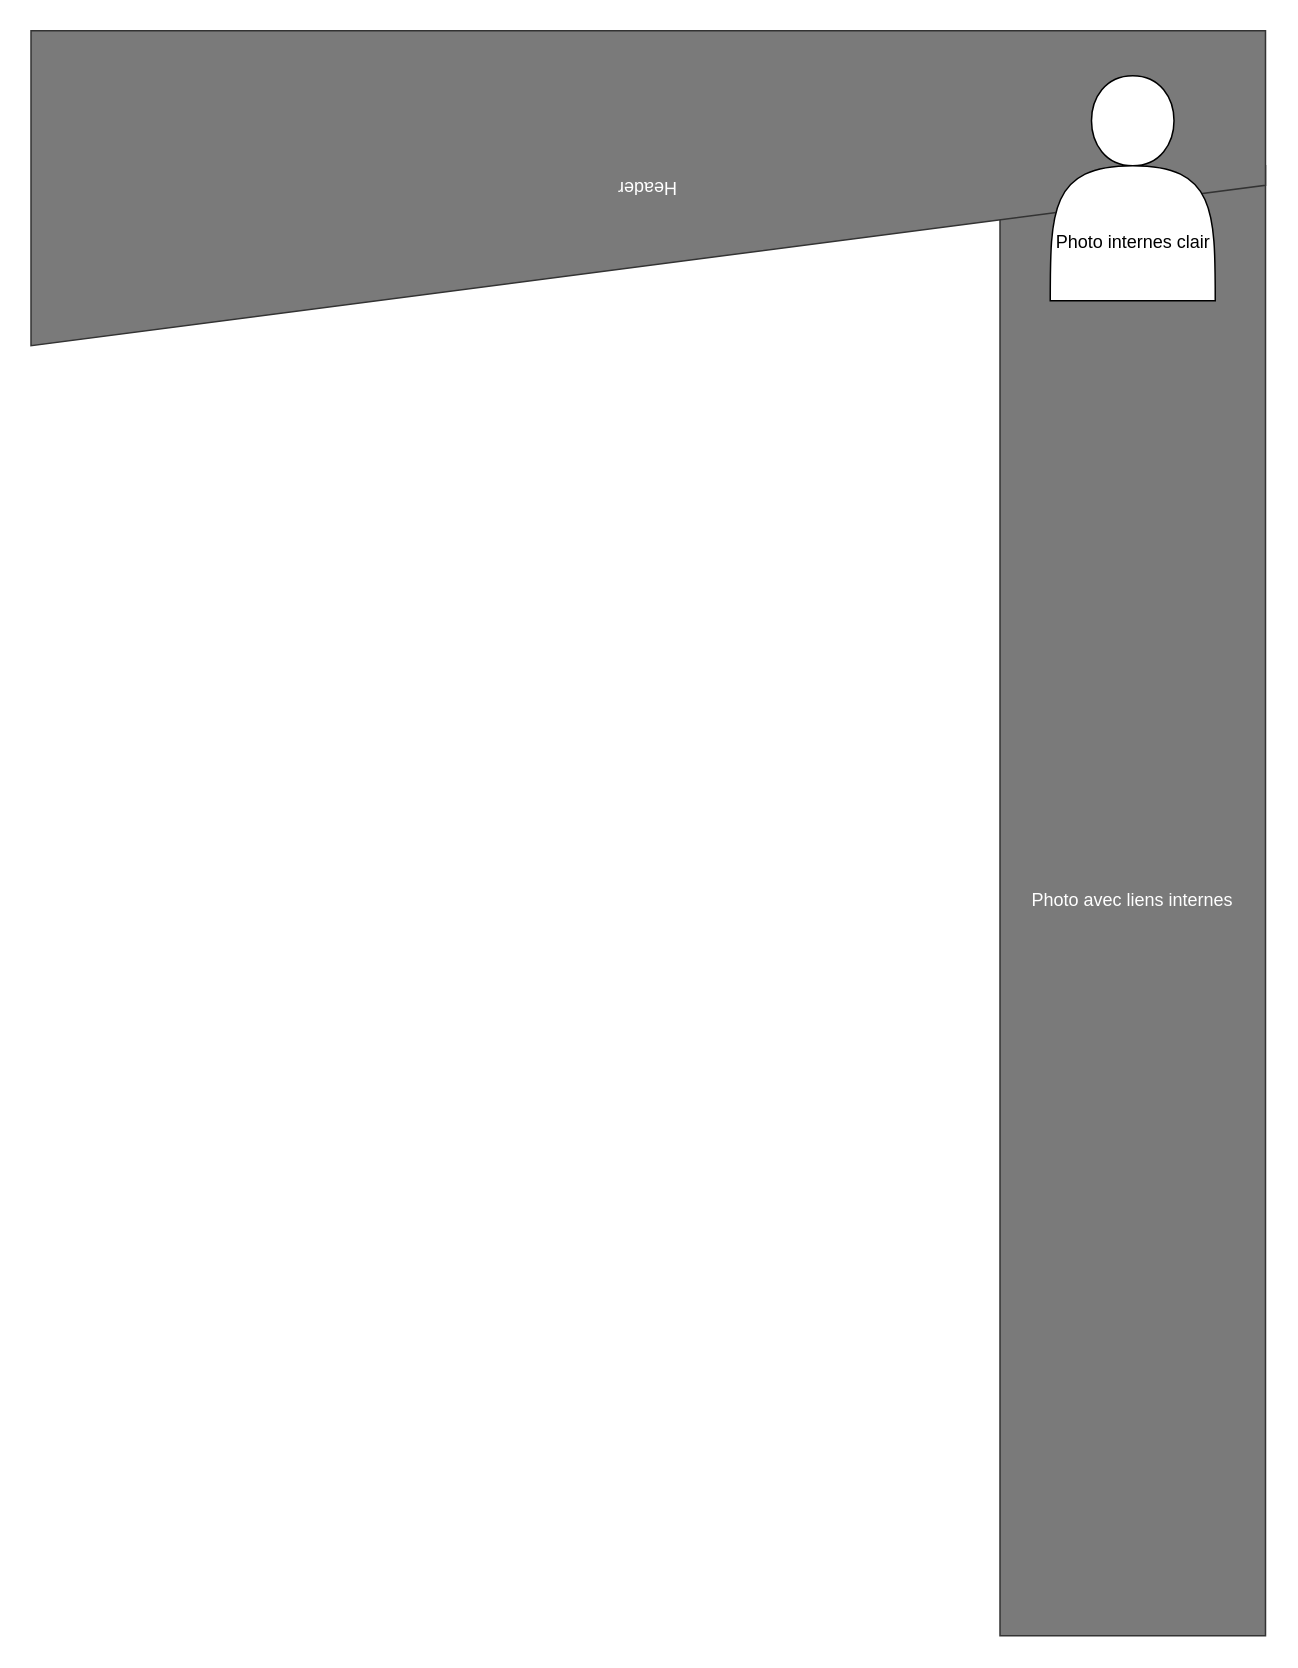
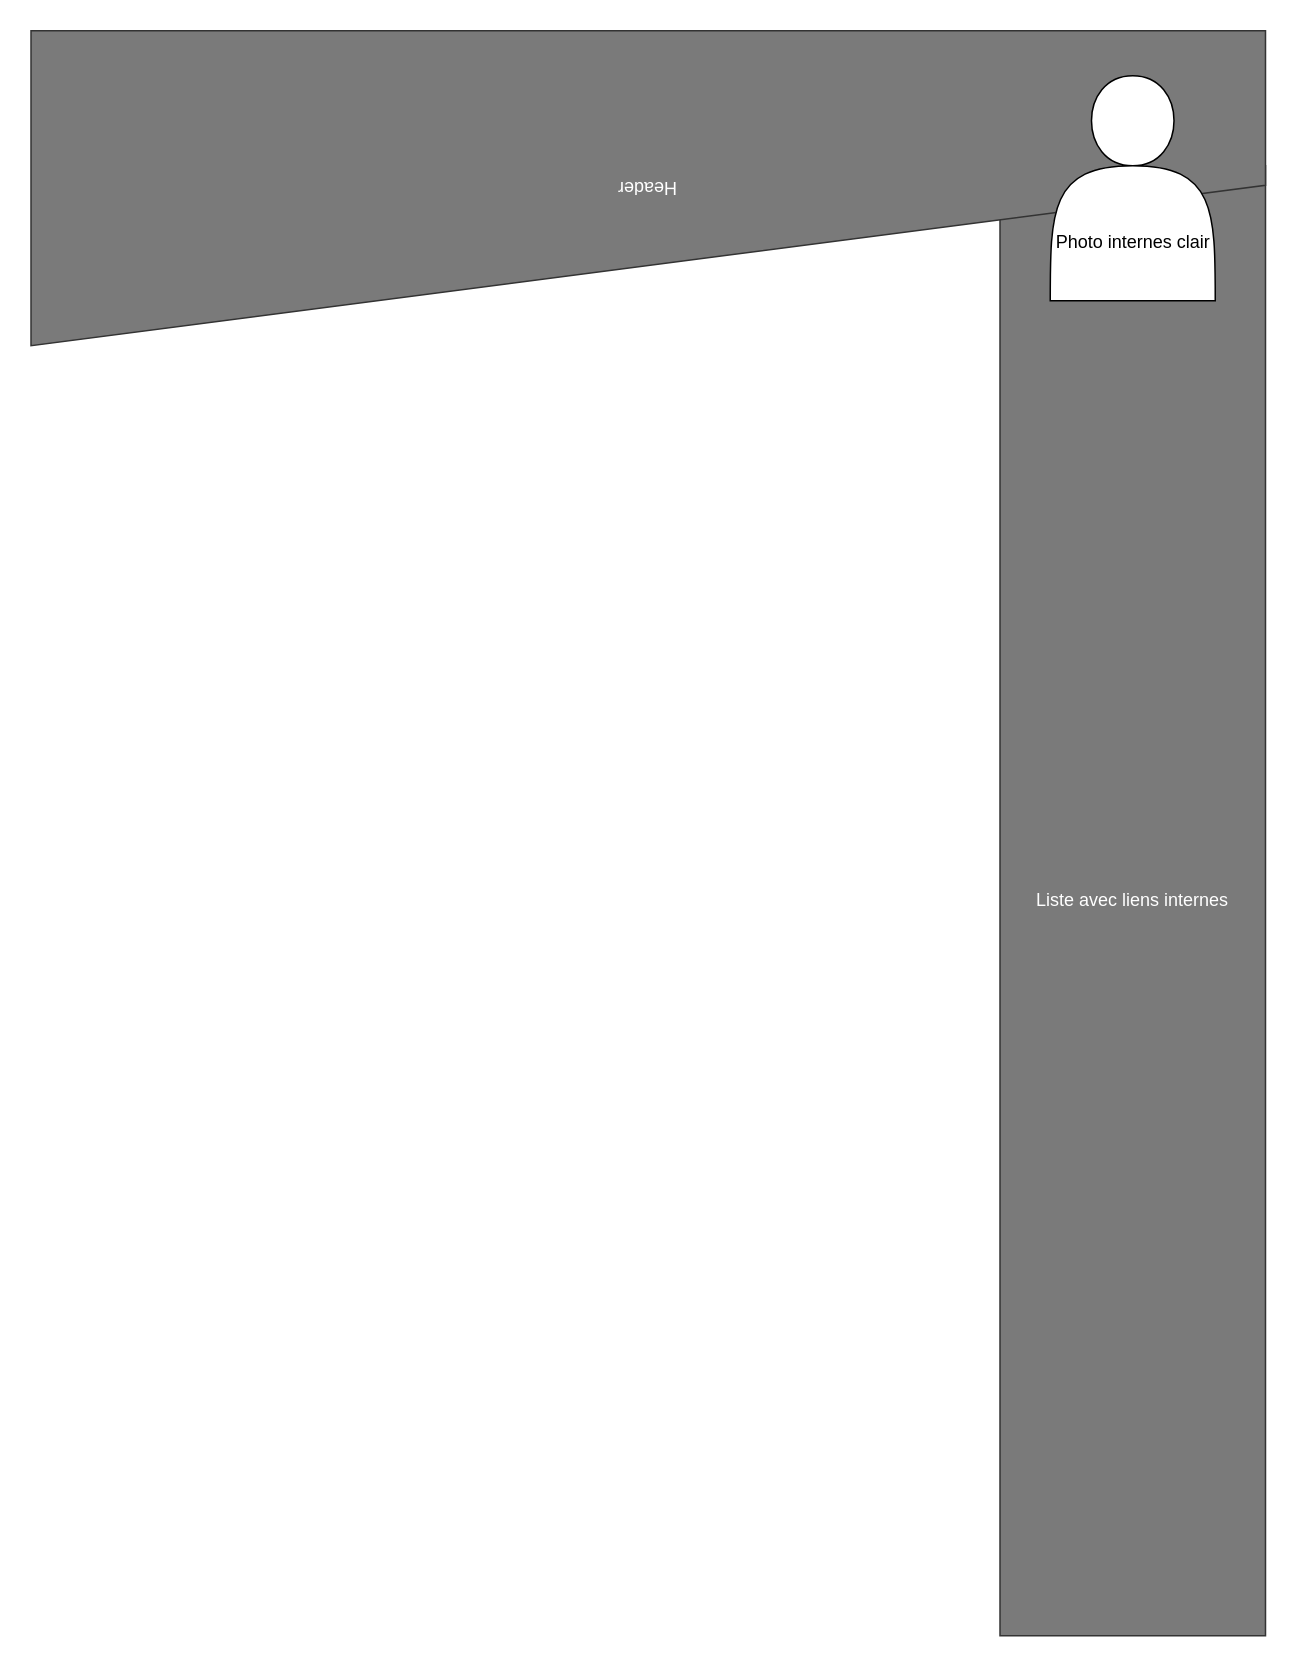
(1133, 901) -> (1133, 901)
